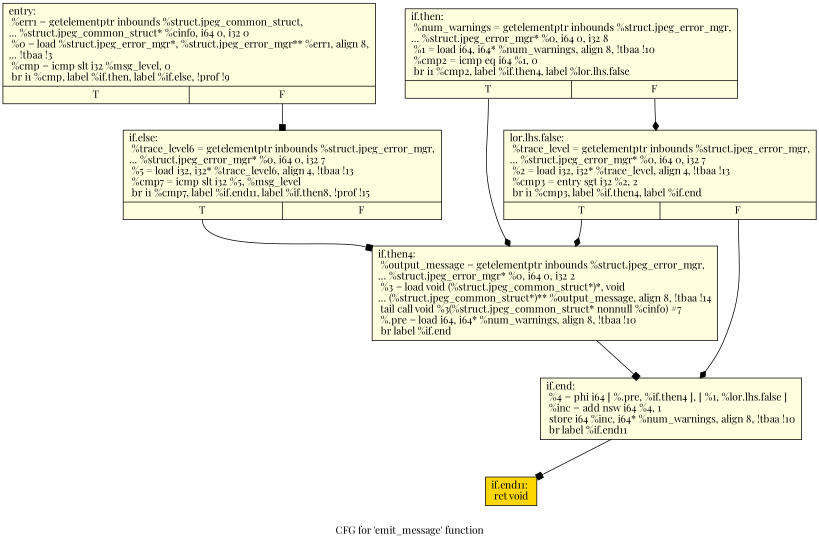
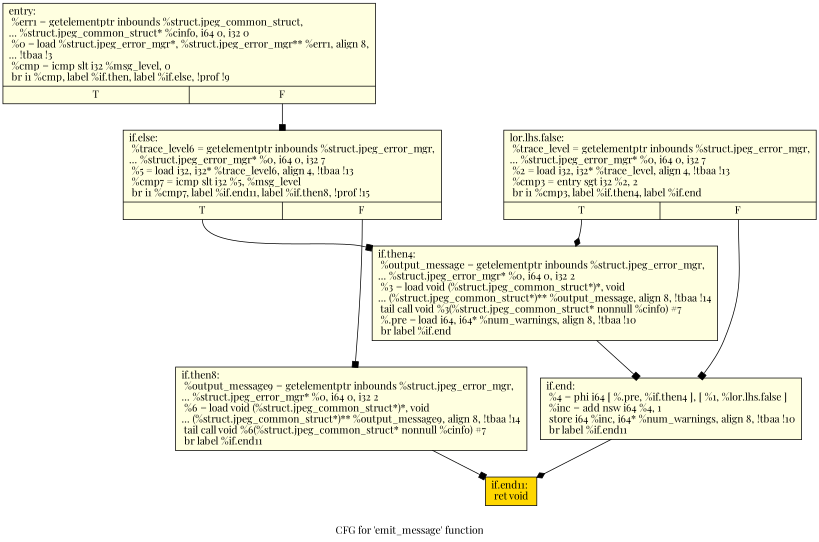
(571, 54) -> none
(737, 300) -> (737, 300)
none -> (351, 409)
(577, 457) -> (577, 457)
